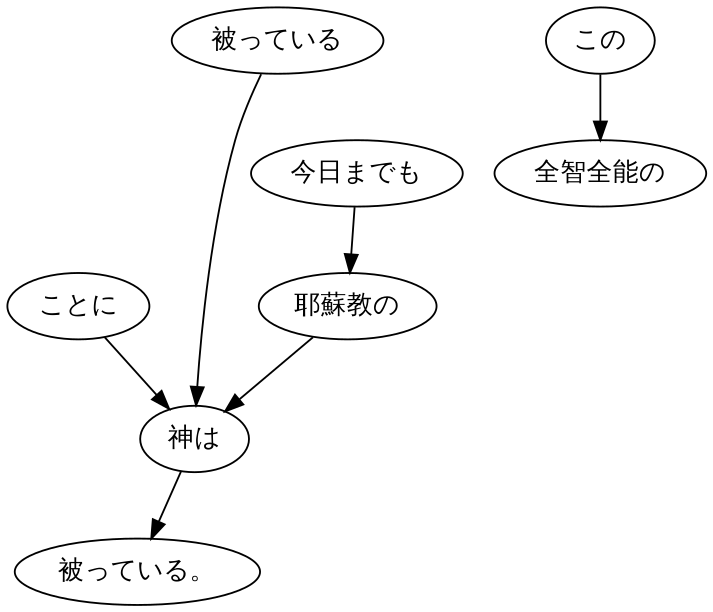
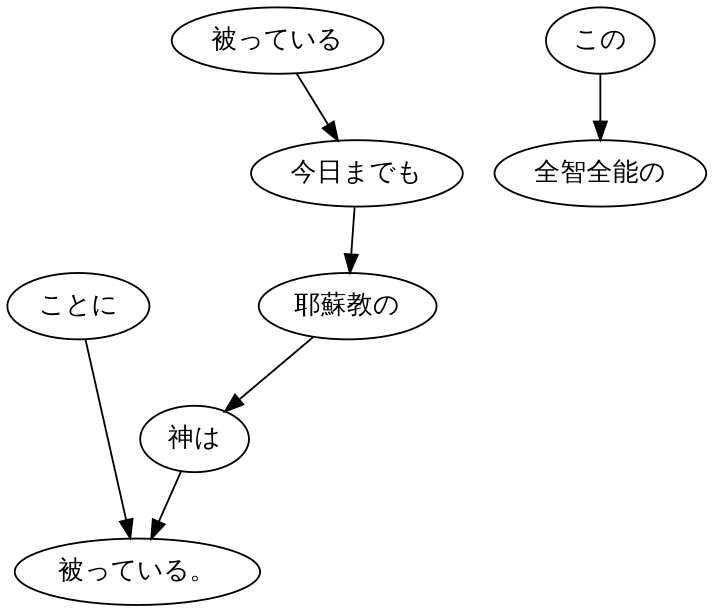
(216, 228) -> (312, 99)
(131, 366) -> (106, 430)
